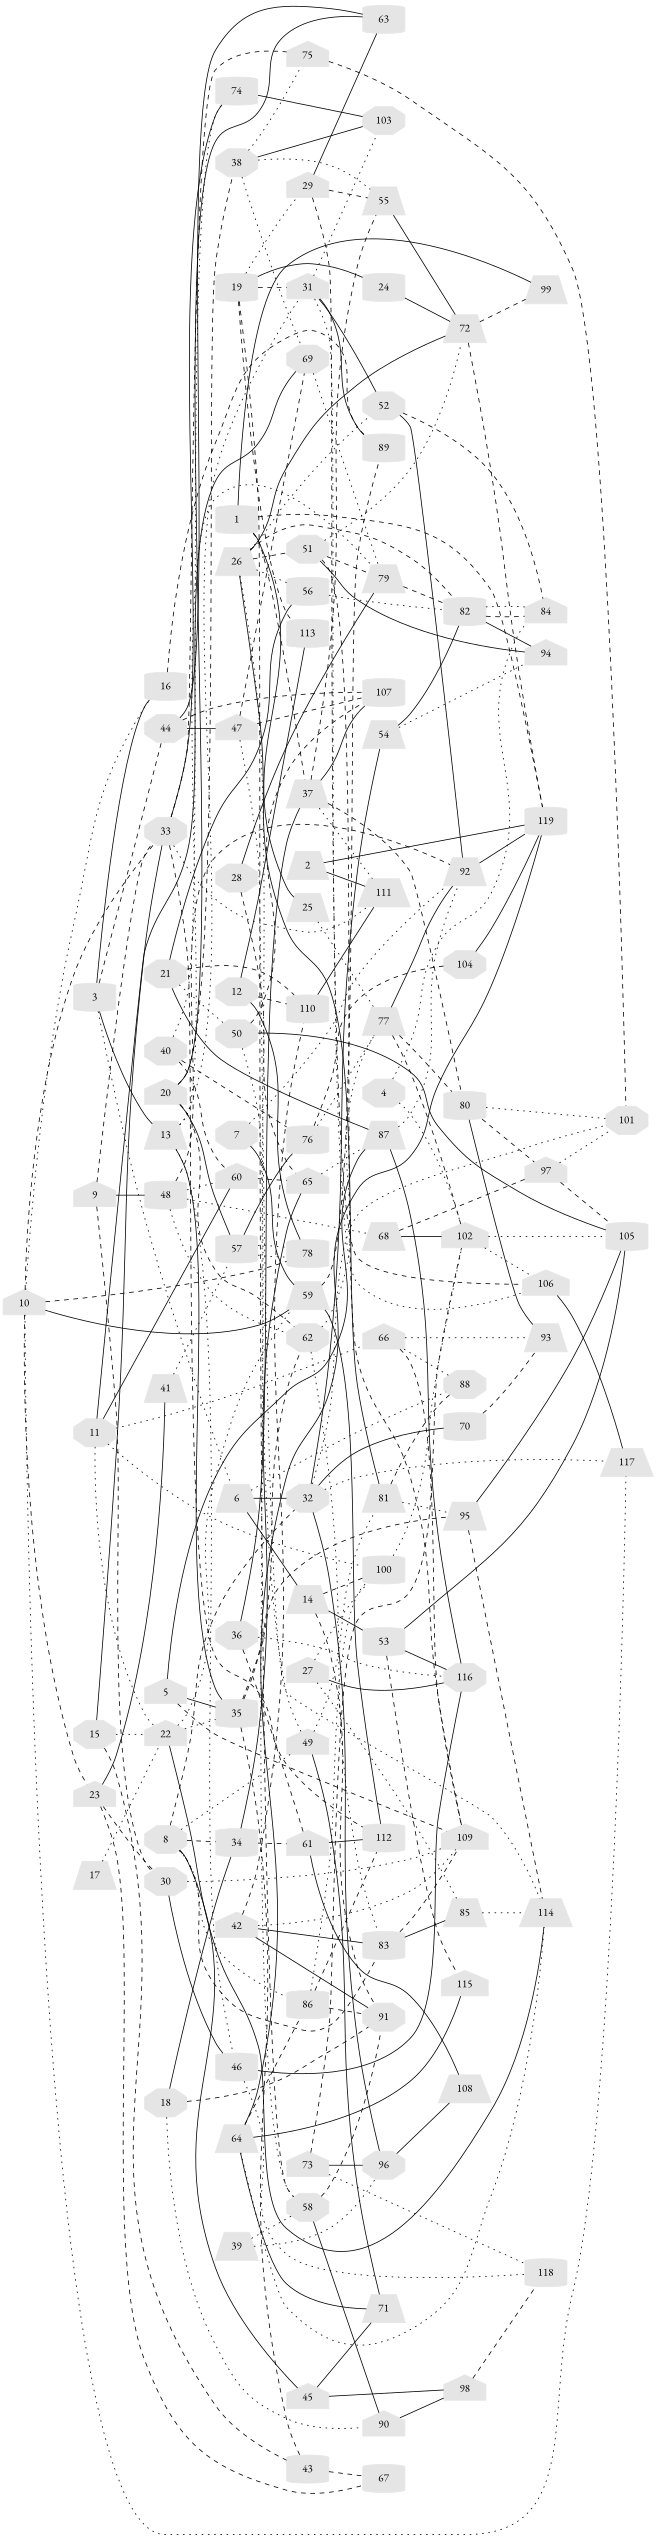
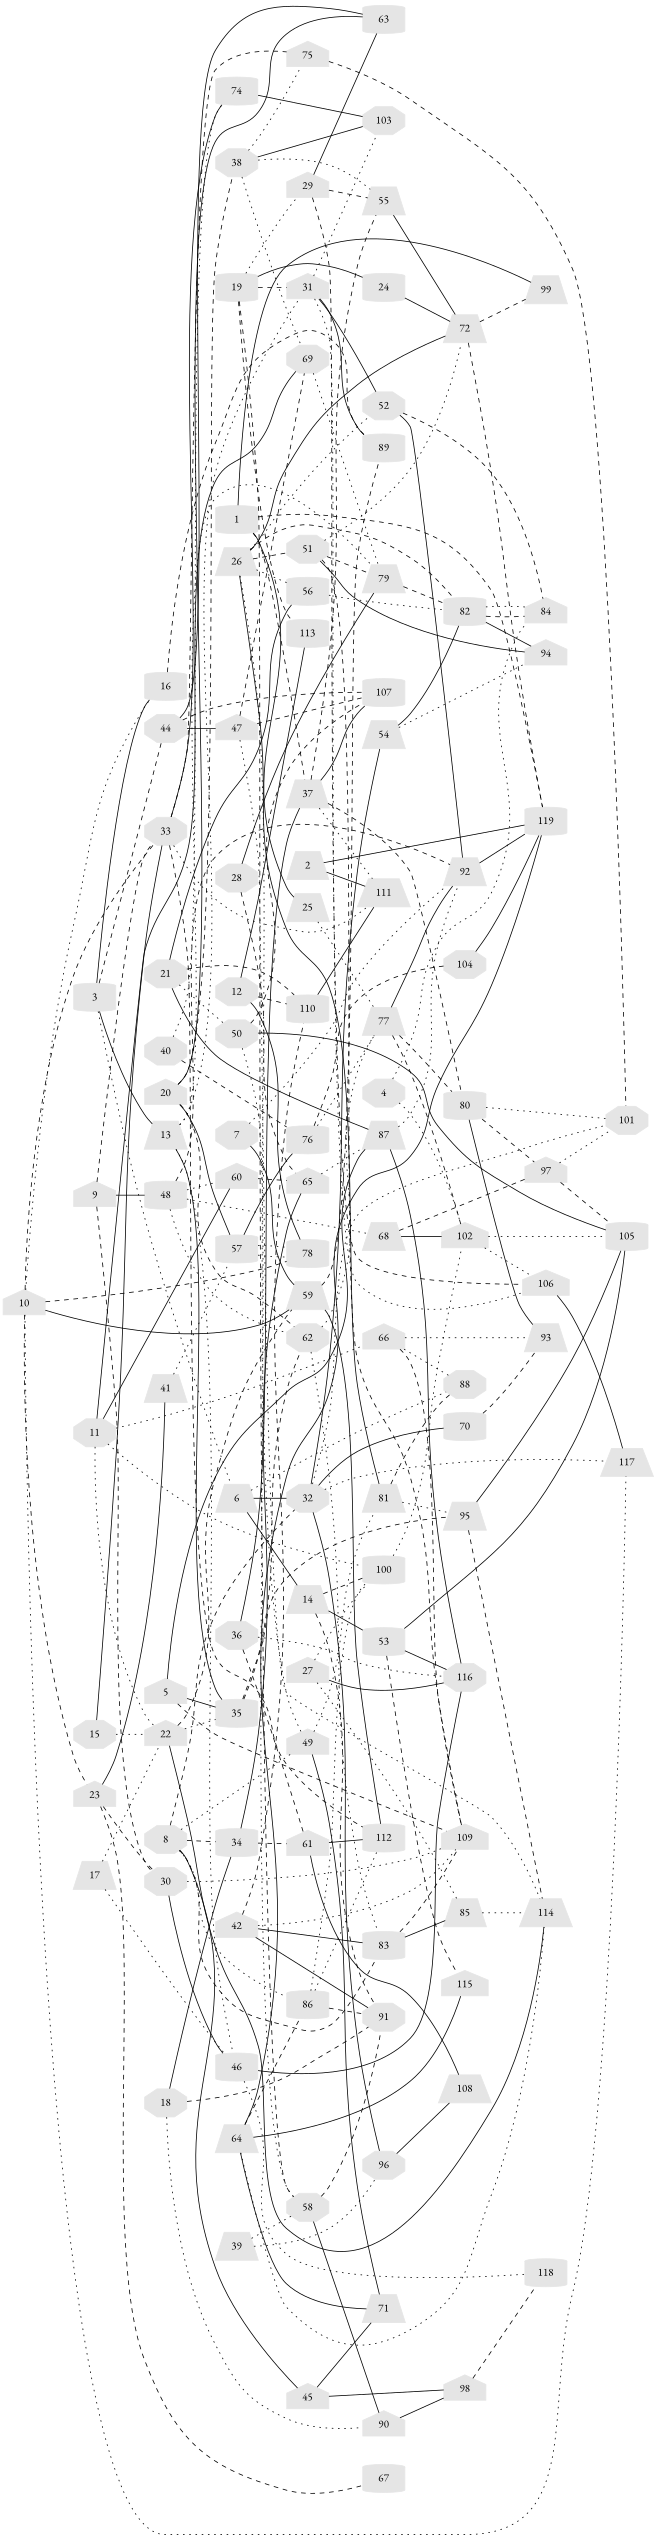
(202, 1116) -> none
(206, 1534) -> (206, 1534)
(352, 1907) -> (352, 1907)
none -> (163, 1972)
(308, 2165) -> none
(308, 2469) -> none
